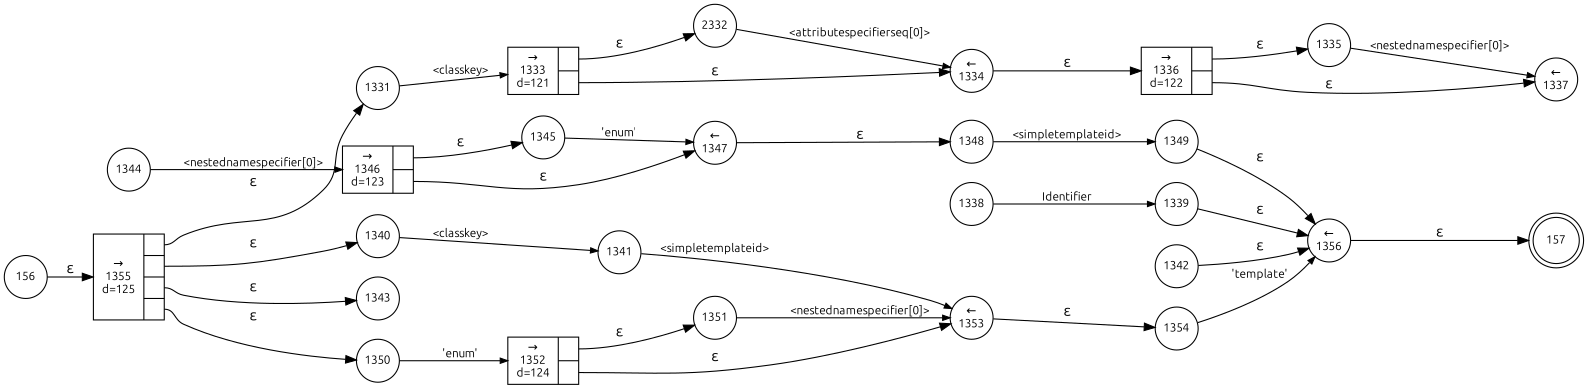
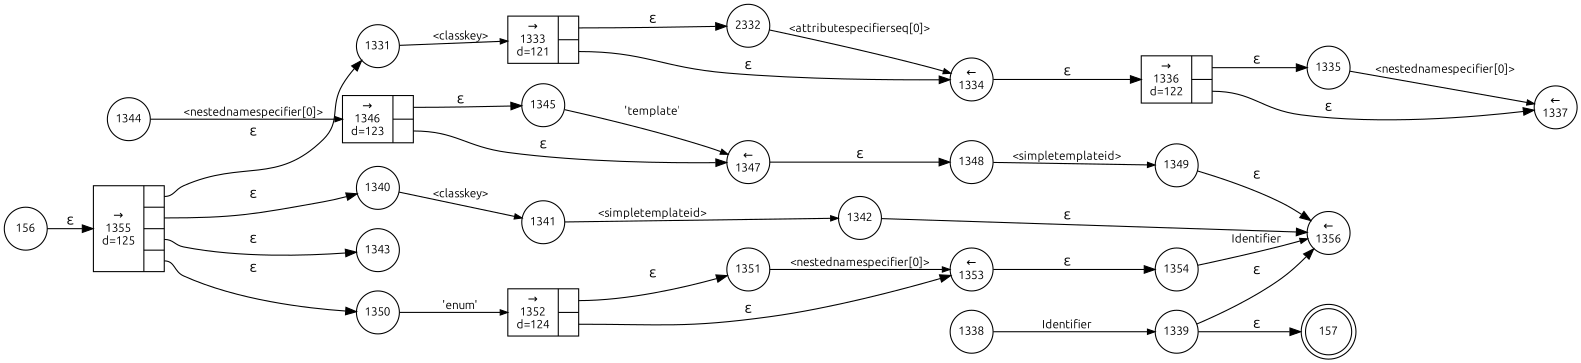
(619, 133) -> (653, 112)
(1434, 240) -> (1244, 332)
(795, 272) -> (698, 220)
(1260, 275) -> (1257, 239)
